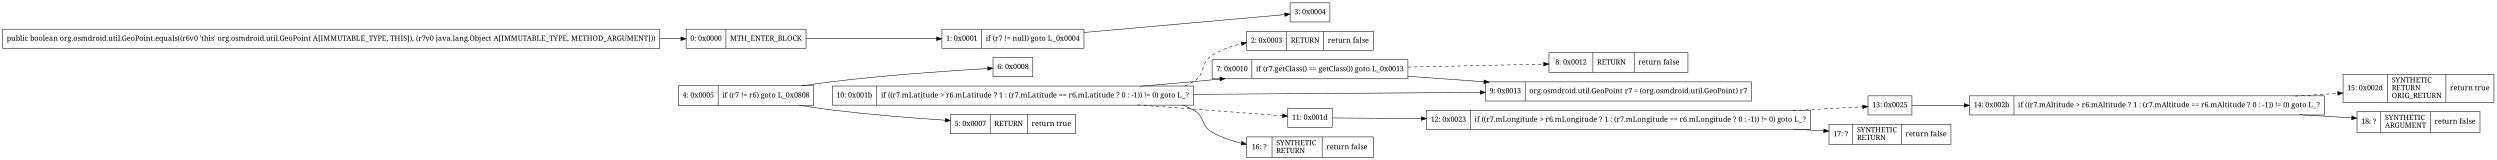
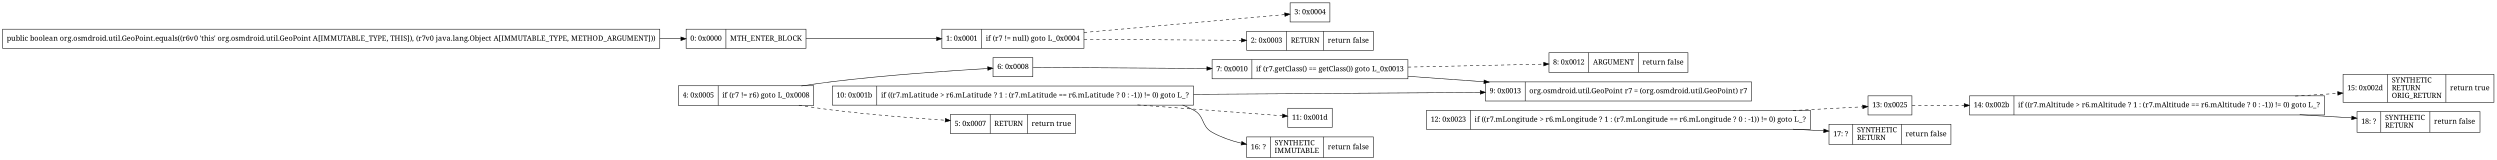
(1184, 24) -> (1184, 24)
(1208, 59) -> (1163, 40)
(1611, 62) -> (1614, 62)
(1180, 83) -> (1120, 68)
(766, 95) -> (766, 95)
(1938, 105) -> (1938, 105)
(872, 114) -> (872, 114)
(1377, 118) -> none
(2406, 126) -> (2399, 126)
(1291, 151) -> (1297, 151)
